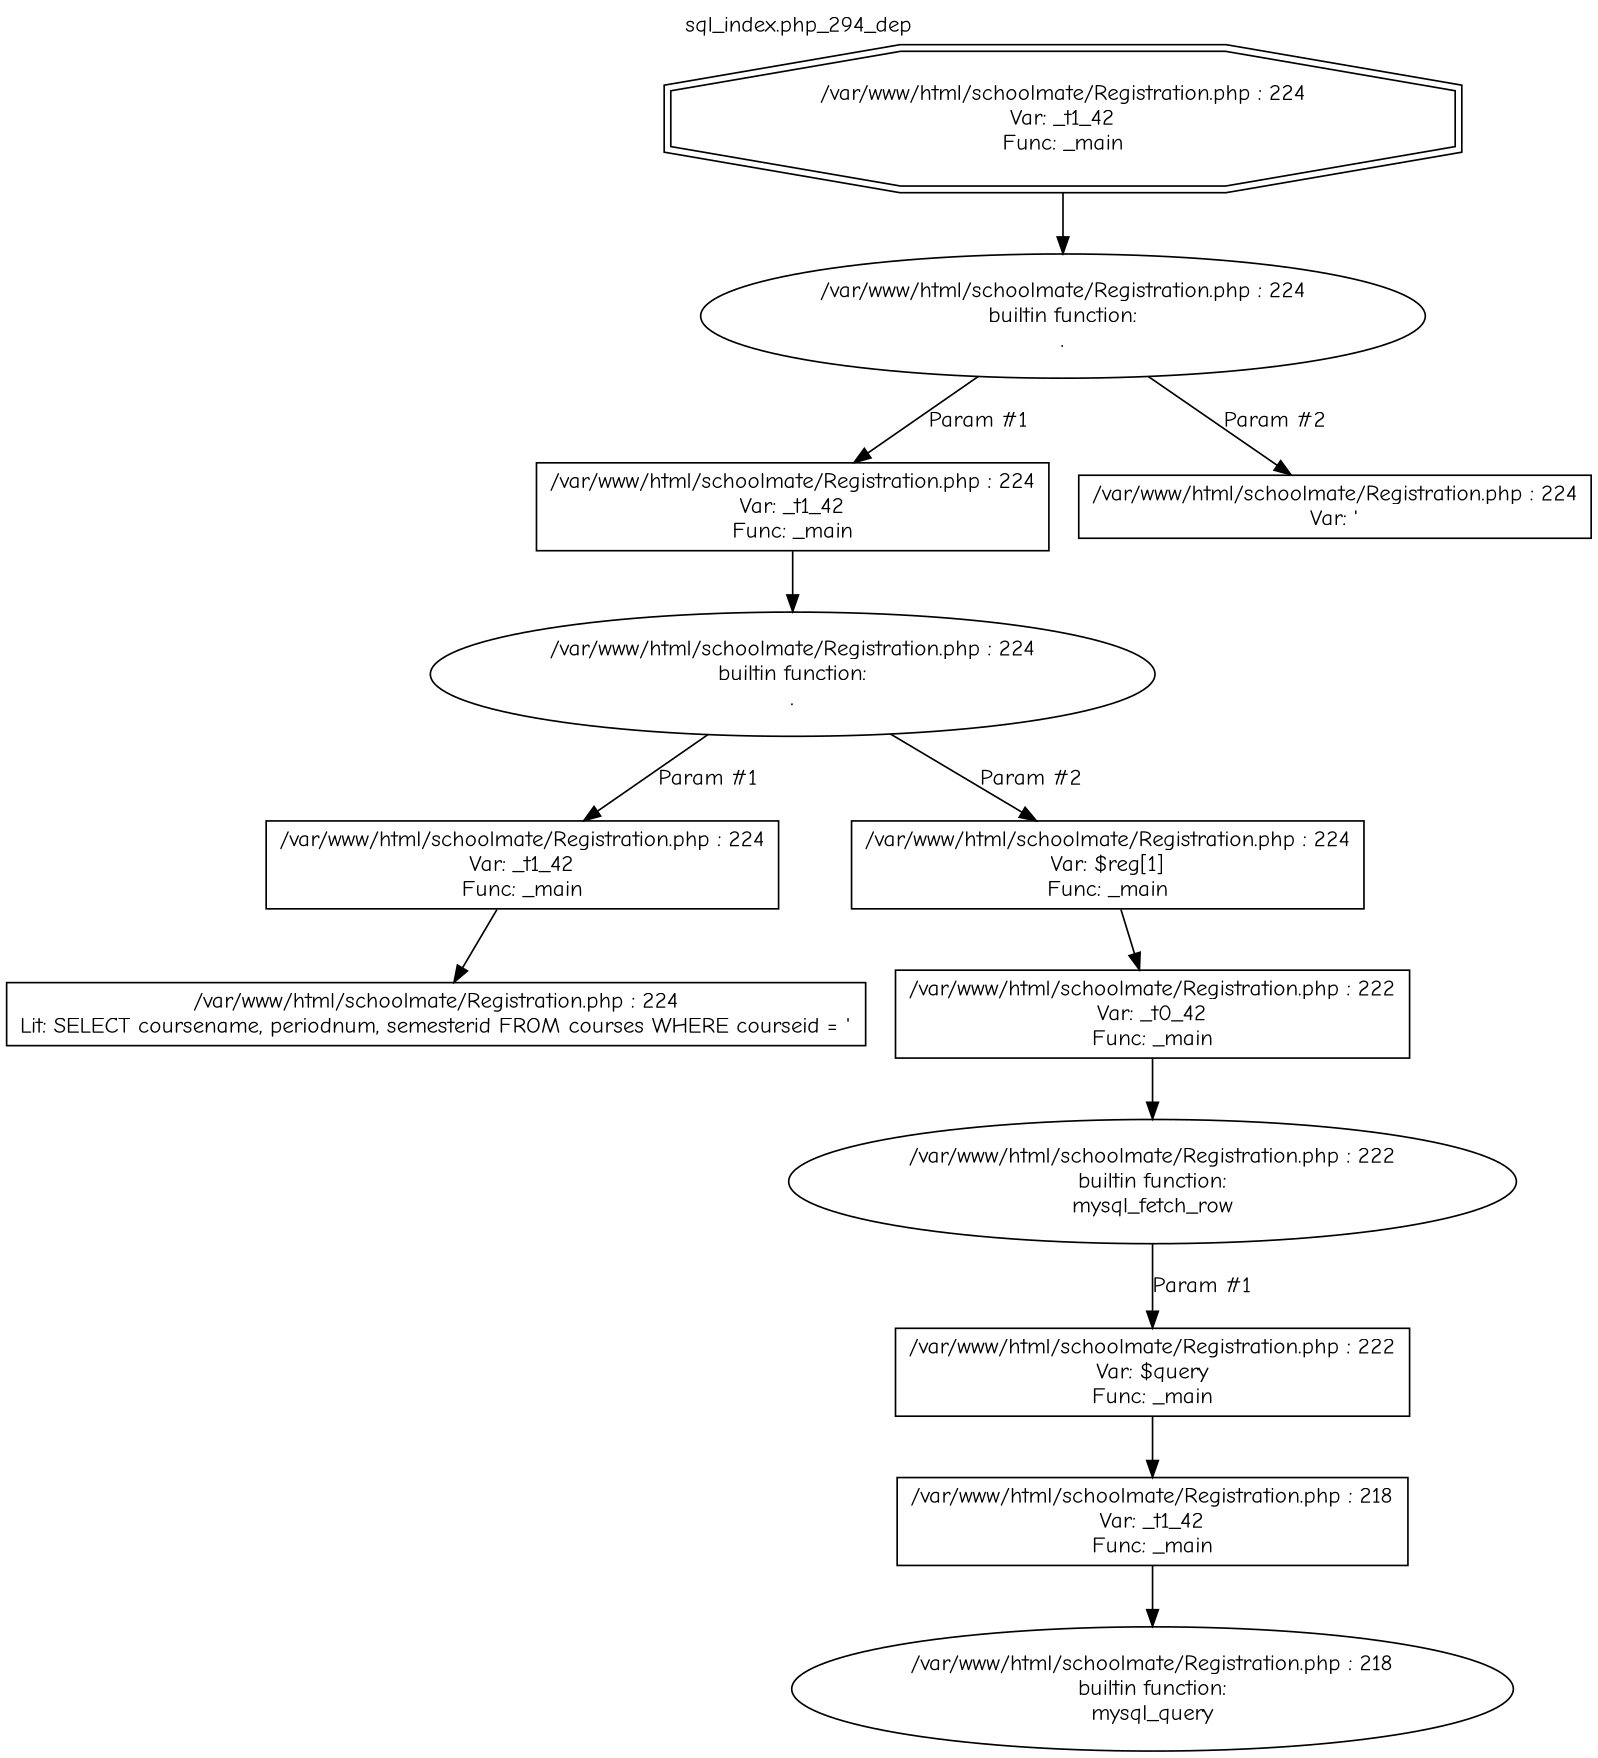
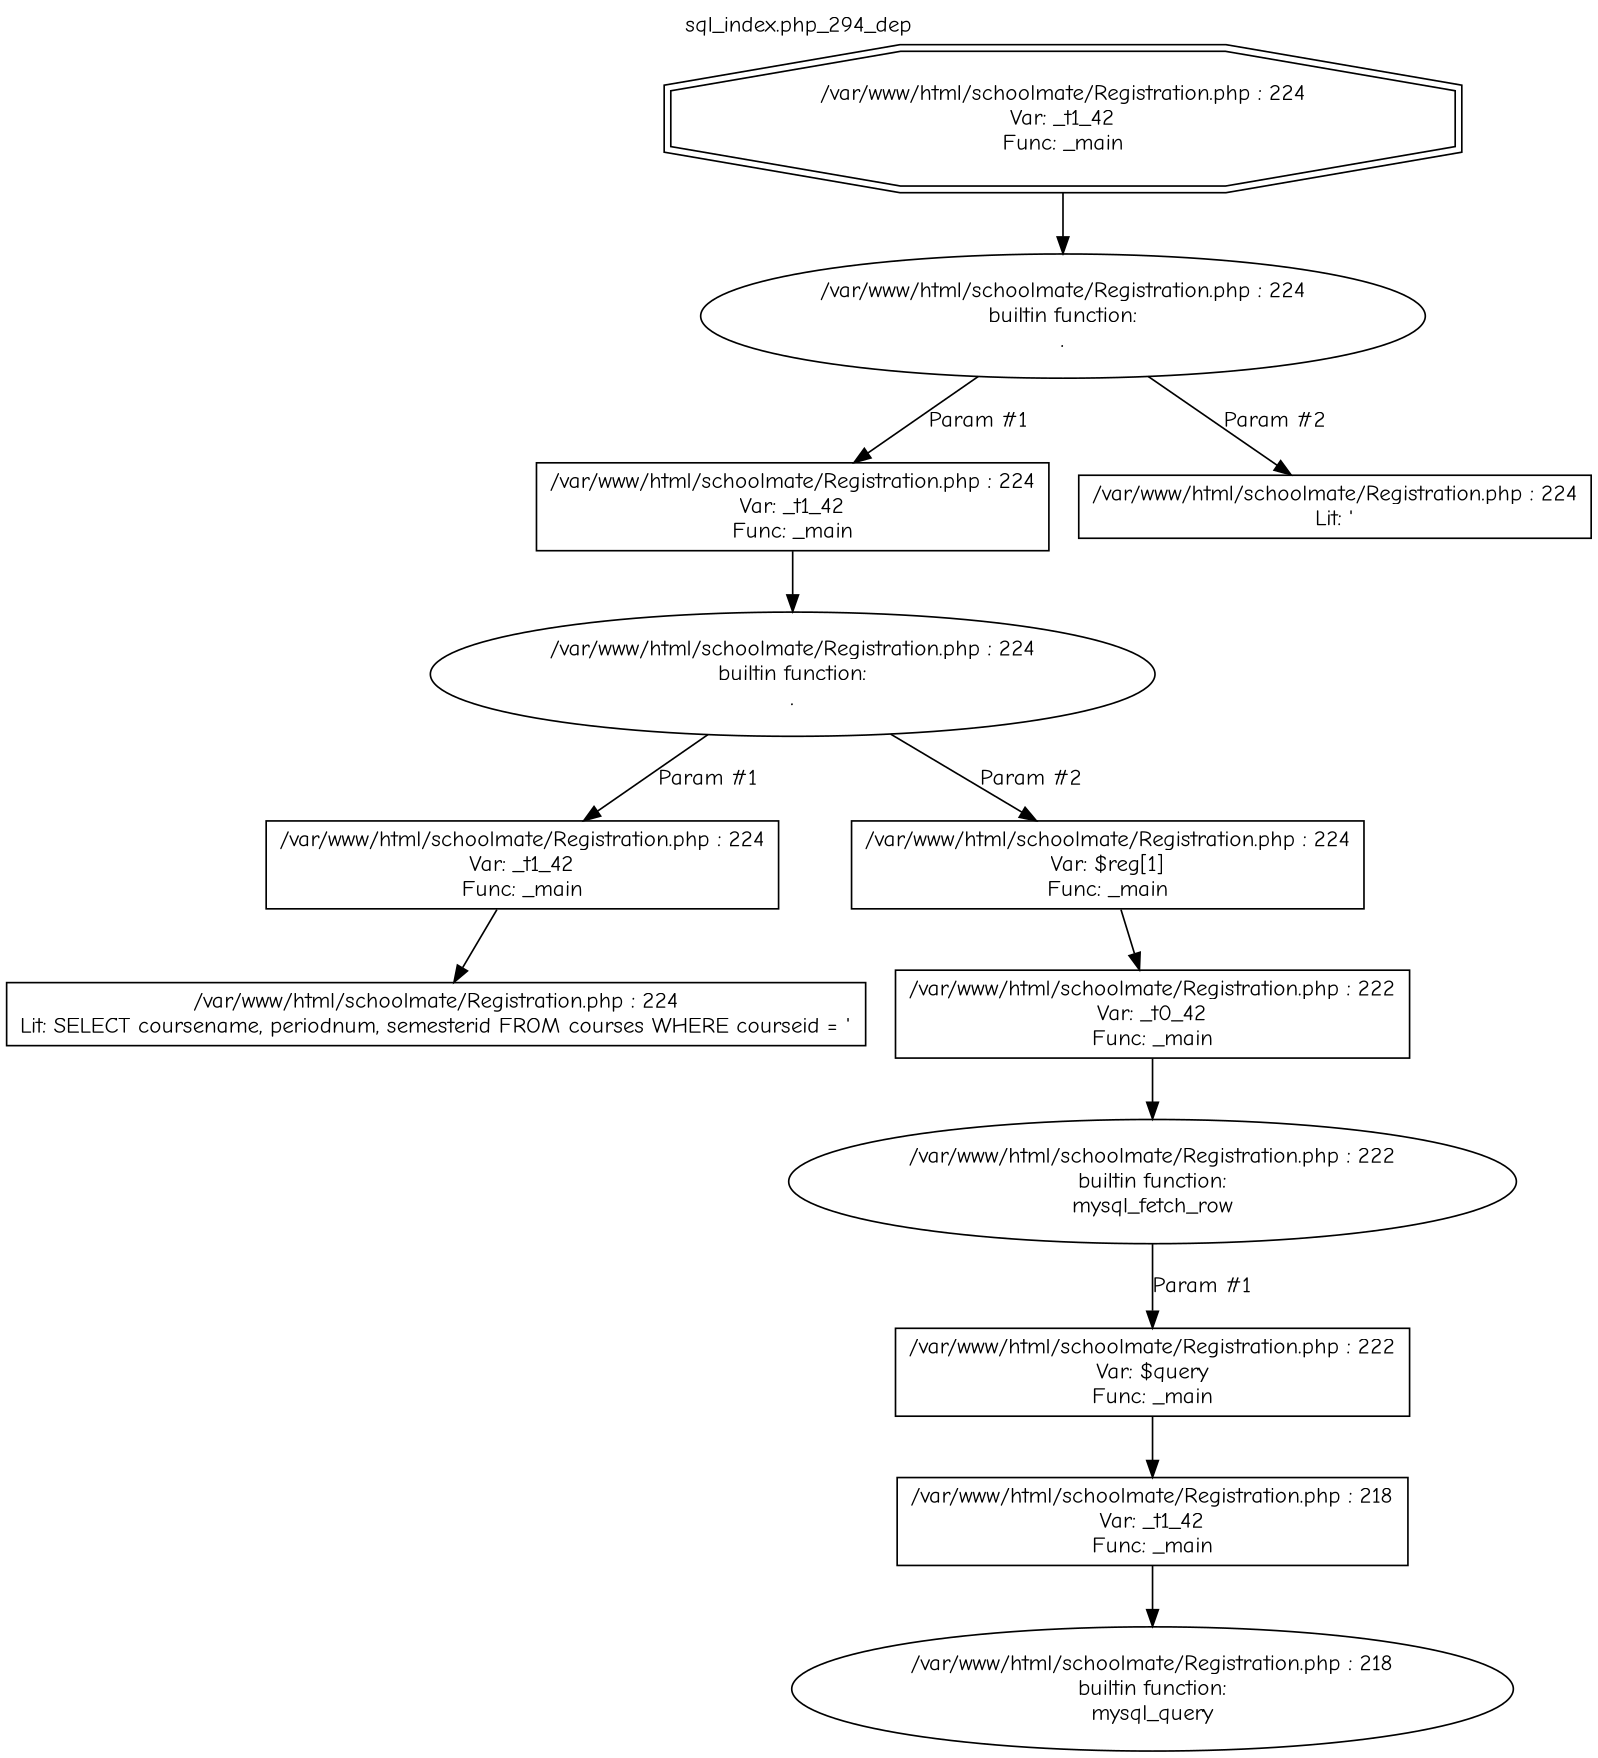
(1335, 507) -> (1335, 507)
